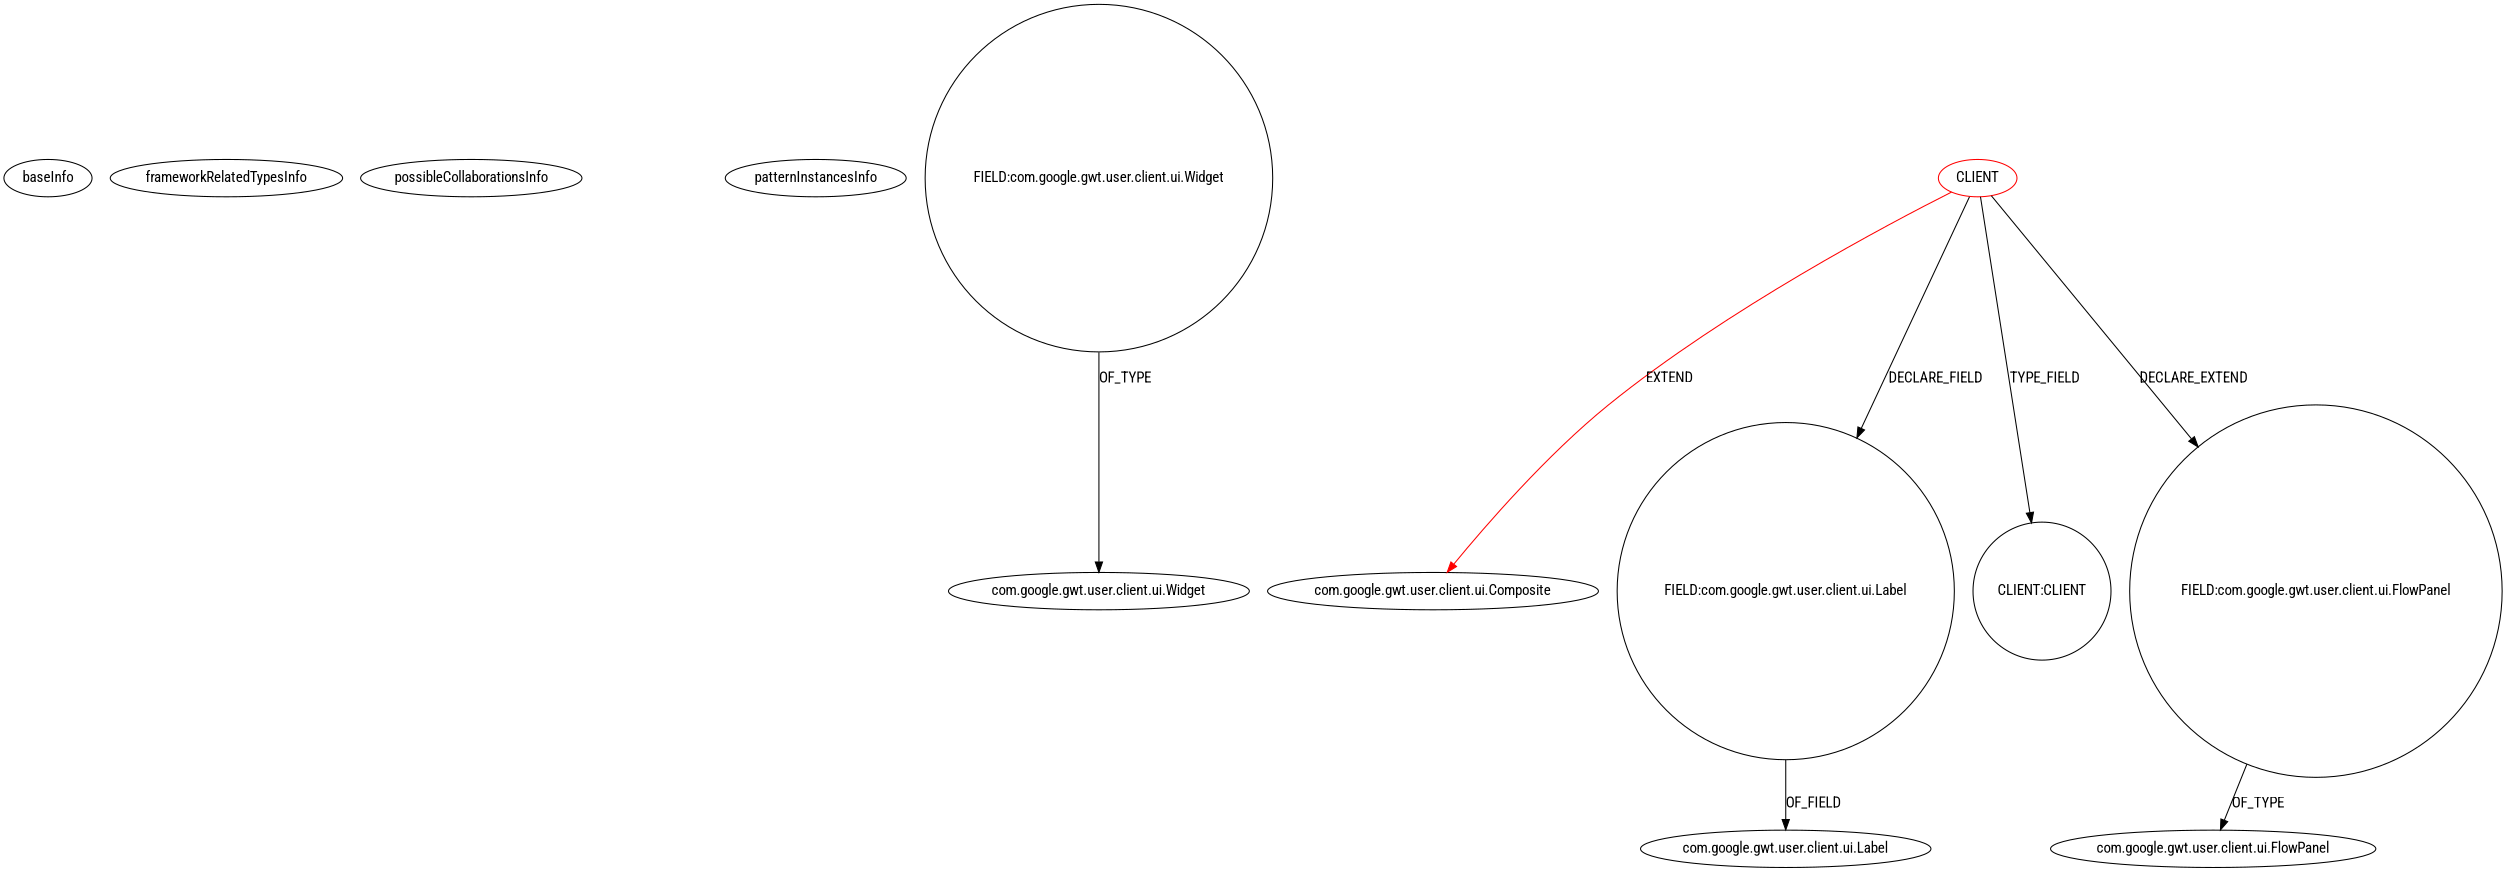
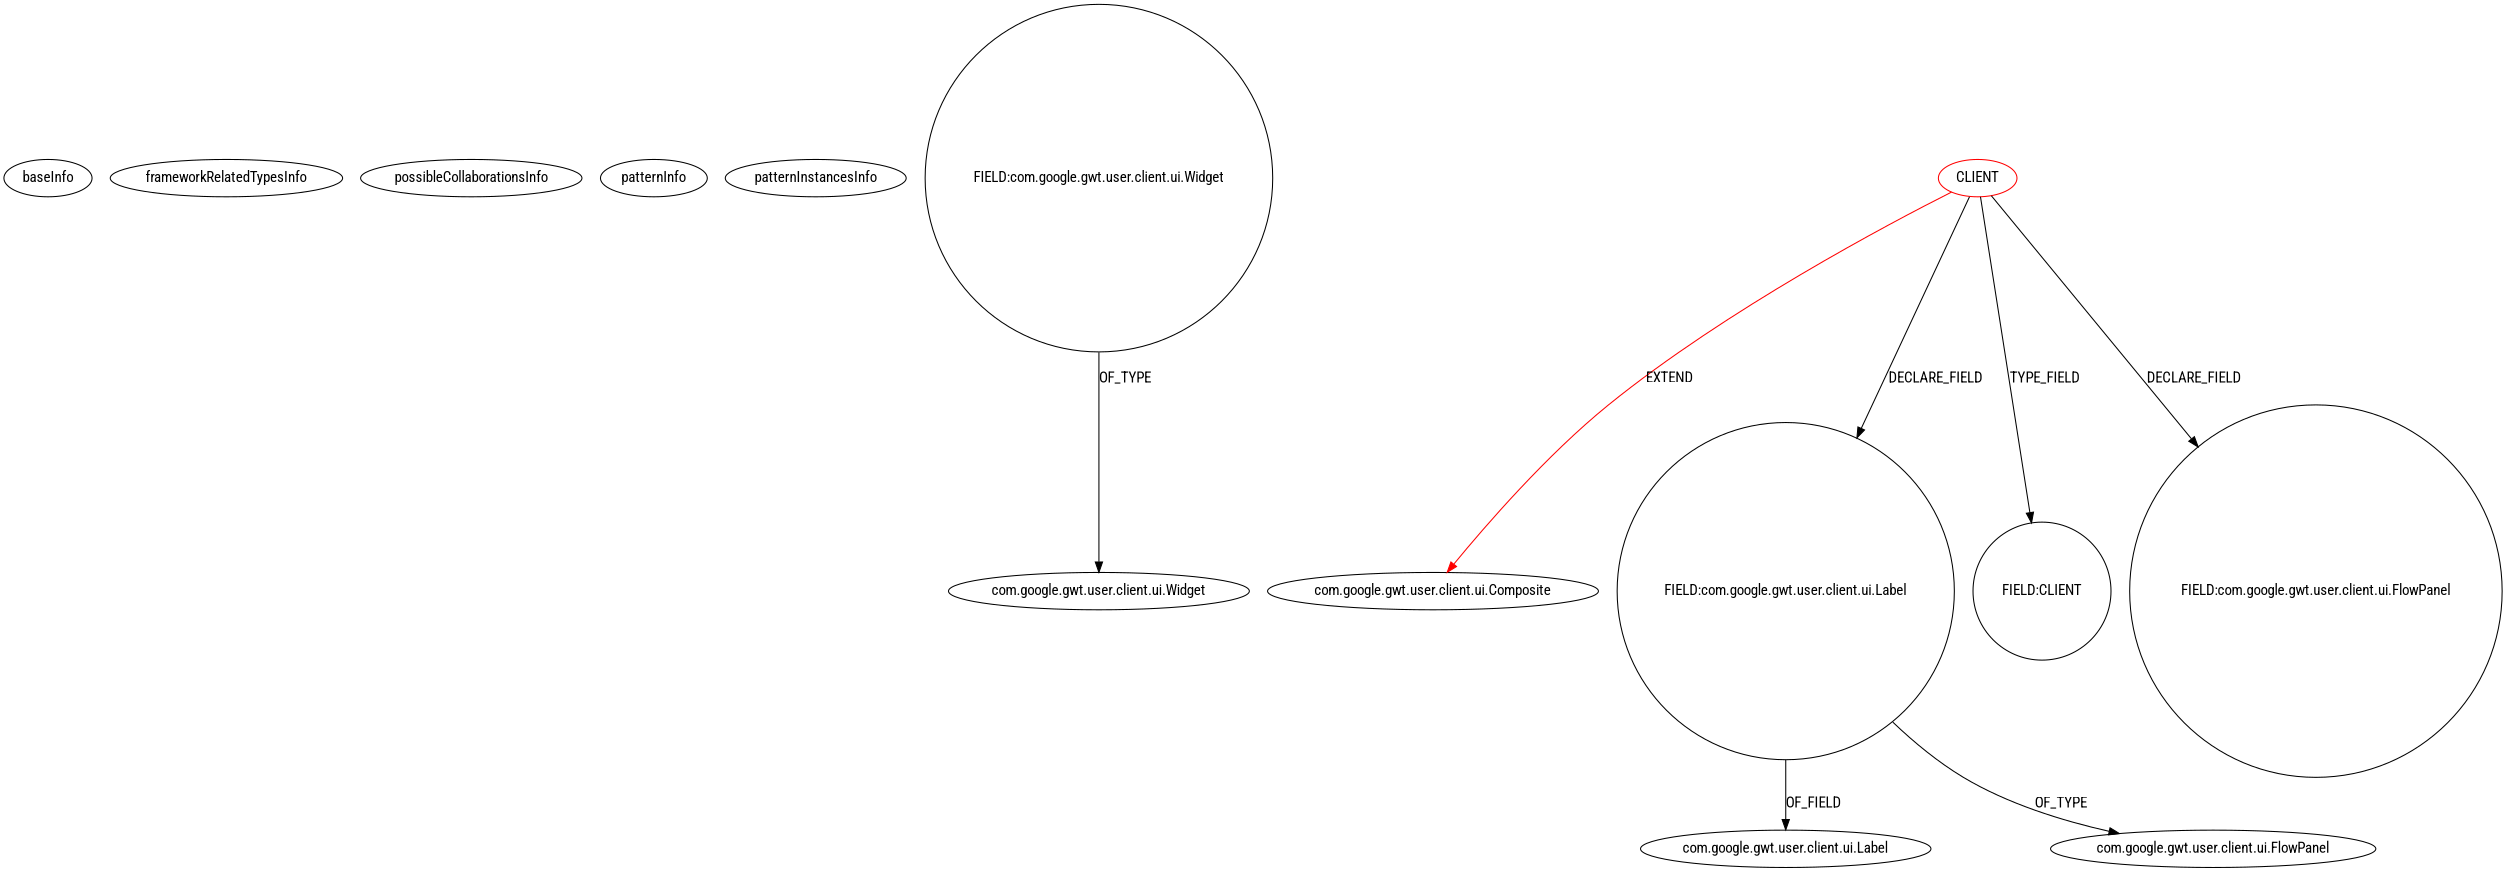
none -> (654, 178)
(2194, 379) -> (2194, 379)
(2042, 591) -> (2042, 591)
(2236, 792) -> (1993, 793)
